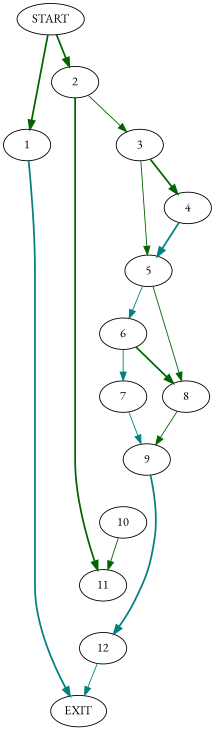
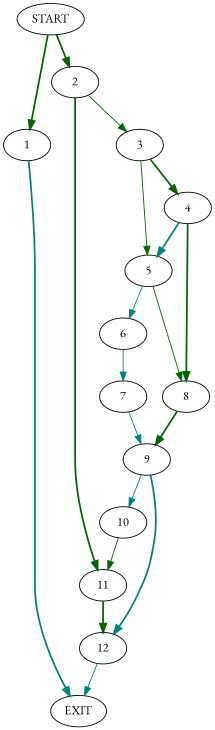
(151, 362) -> (187, 298)
(169, 424) -> (169, 424)
none -> (137, 487)
none -> (103, 612)
